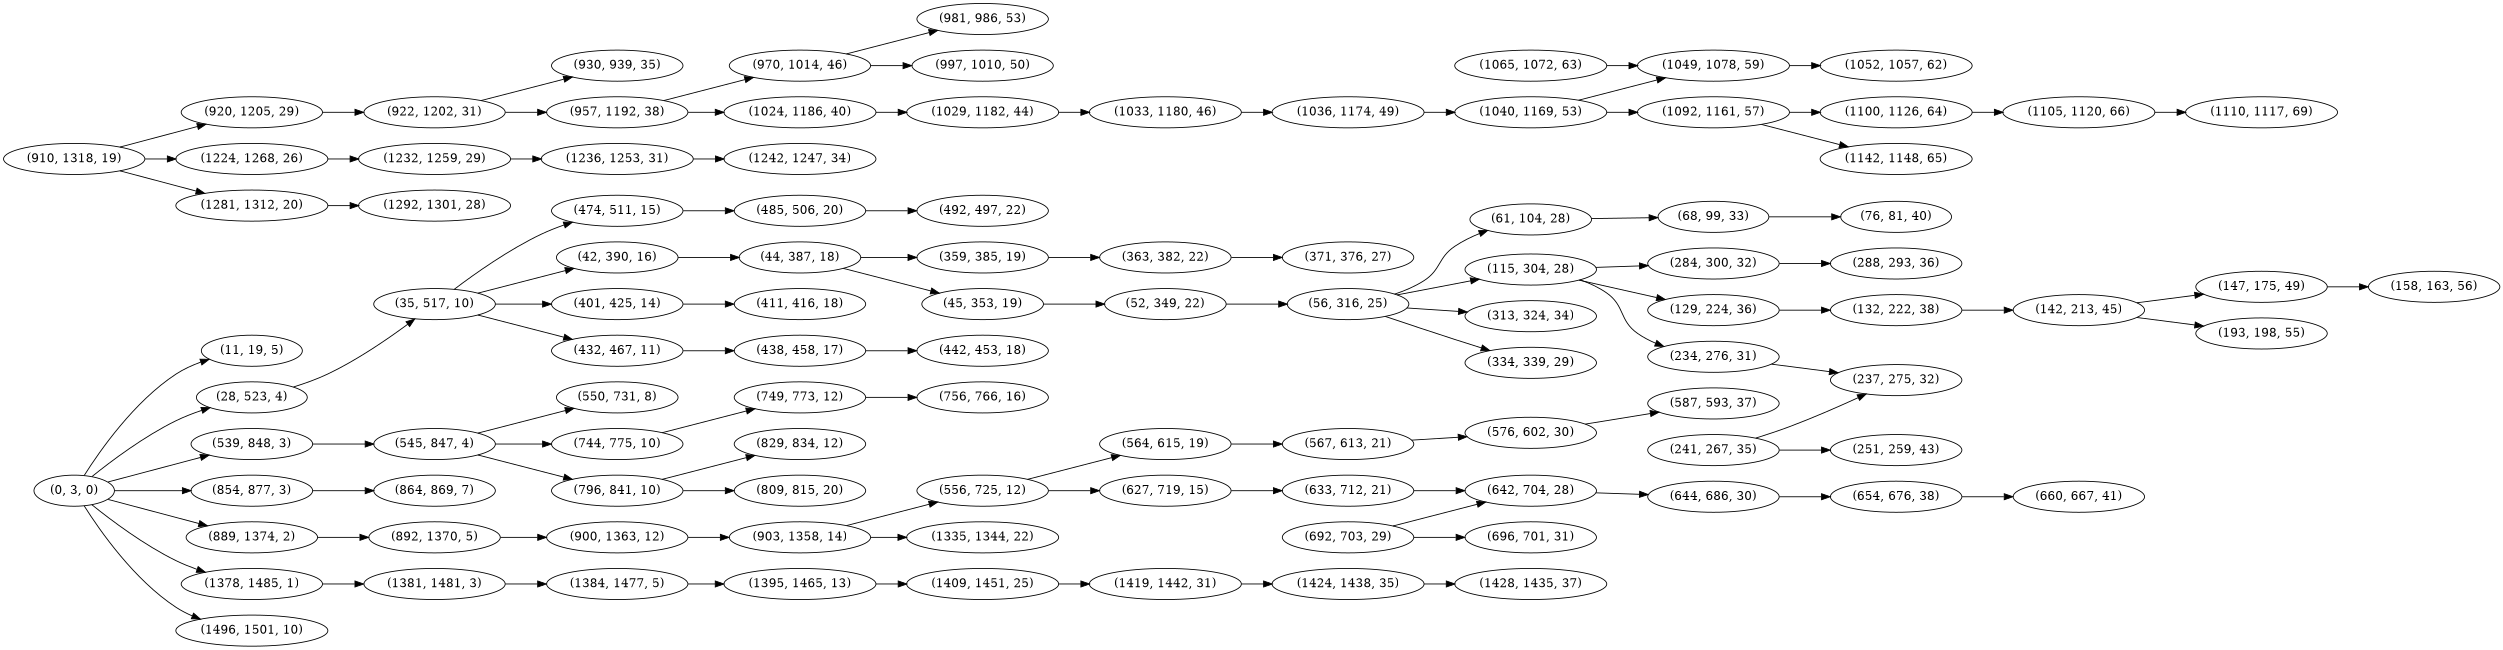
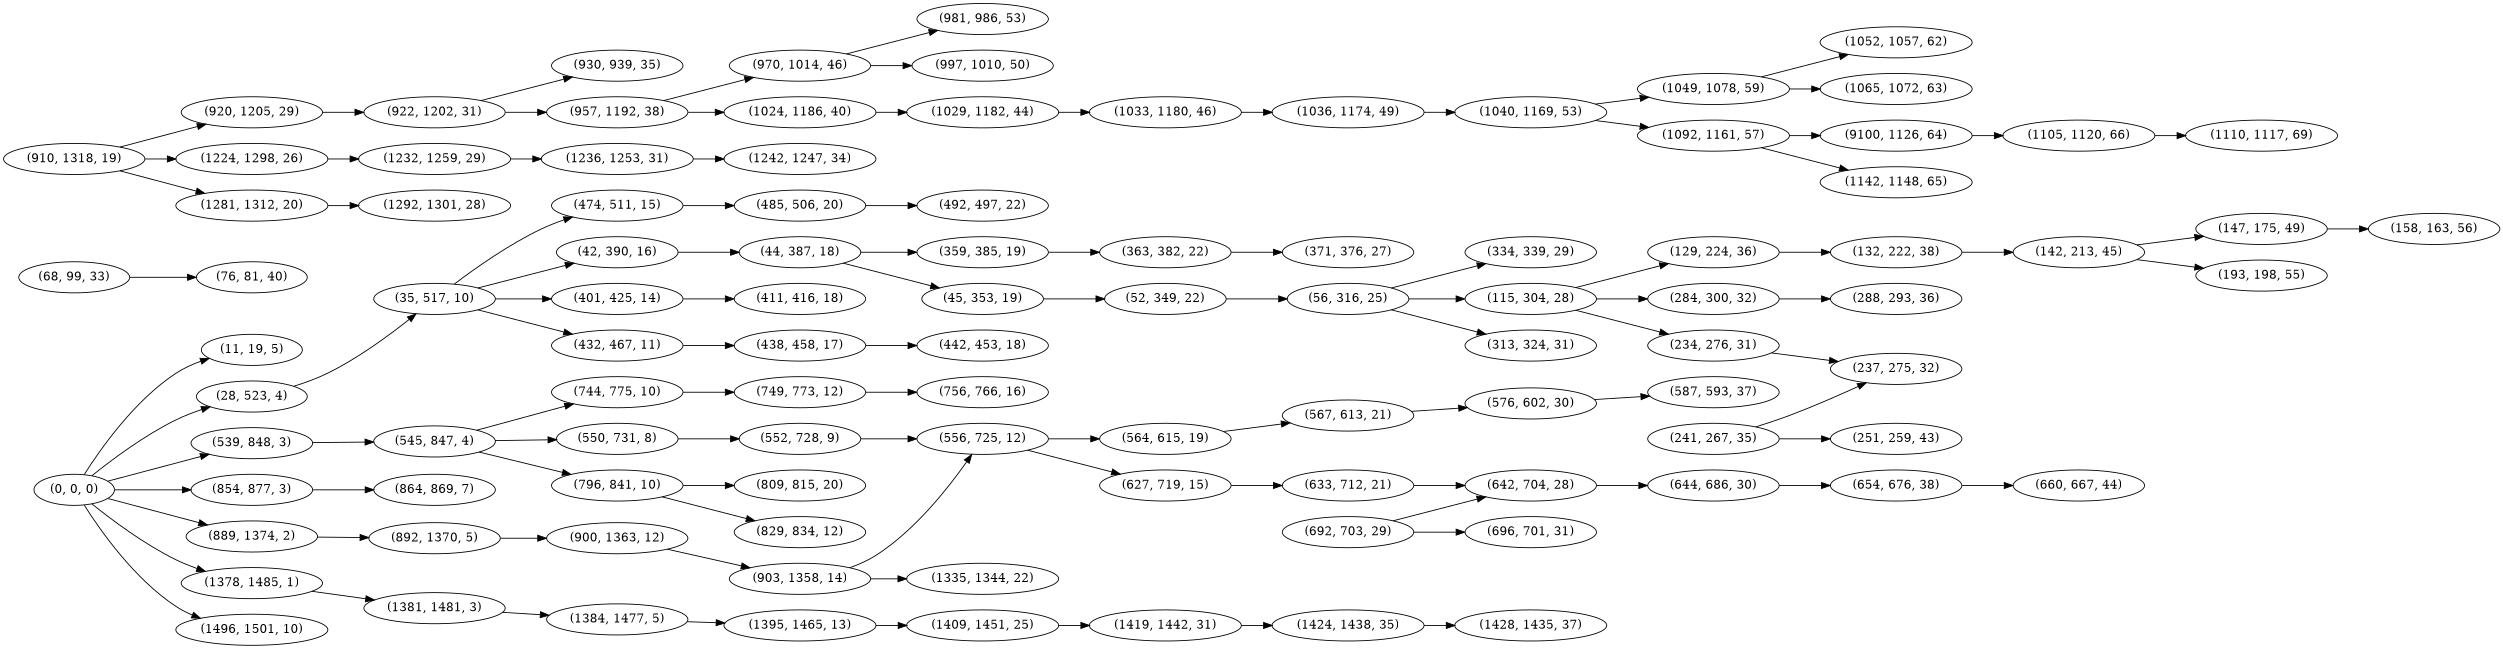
(1618, 66) -> (1801, 89)
(1896, 112) -> (1896, 136)
(252, 159) -> (252, 159)
(1531, 219) -> none
(1531, 316) -> (1531, 346)
none -> (800, 439)
(74, 491) -> (74, 490)
(2079, 497) -> (2079, 486)
